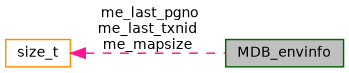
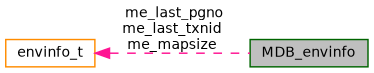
(38, 53) -> (50, 53)
